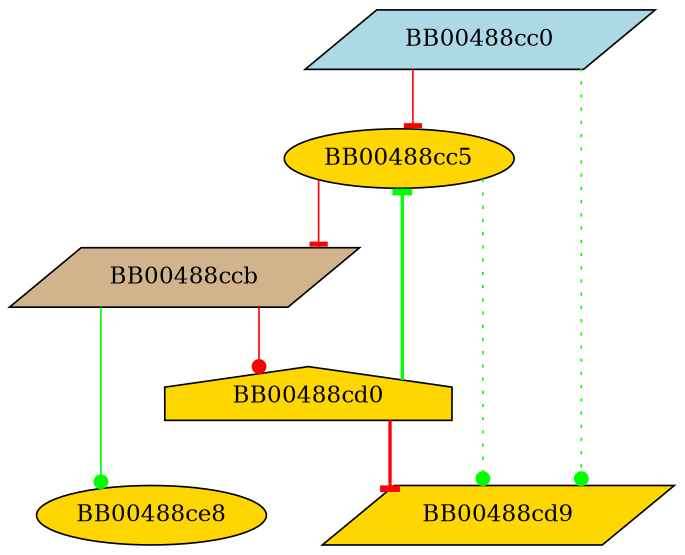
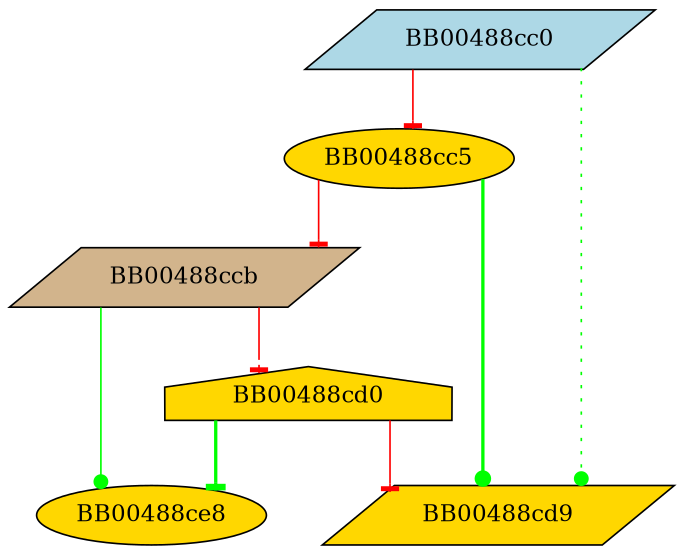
(402, 288) -> (216, 451)
(483, 326) -> (483, 326)
(259, 334) -> (259, 334)
(390, 452) -> (390, 452)
